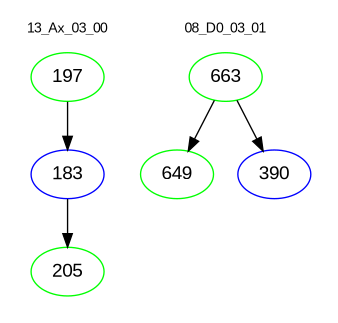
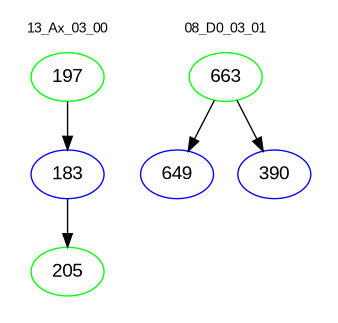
(177, 174) -> (177, 174)
